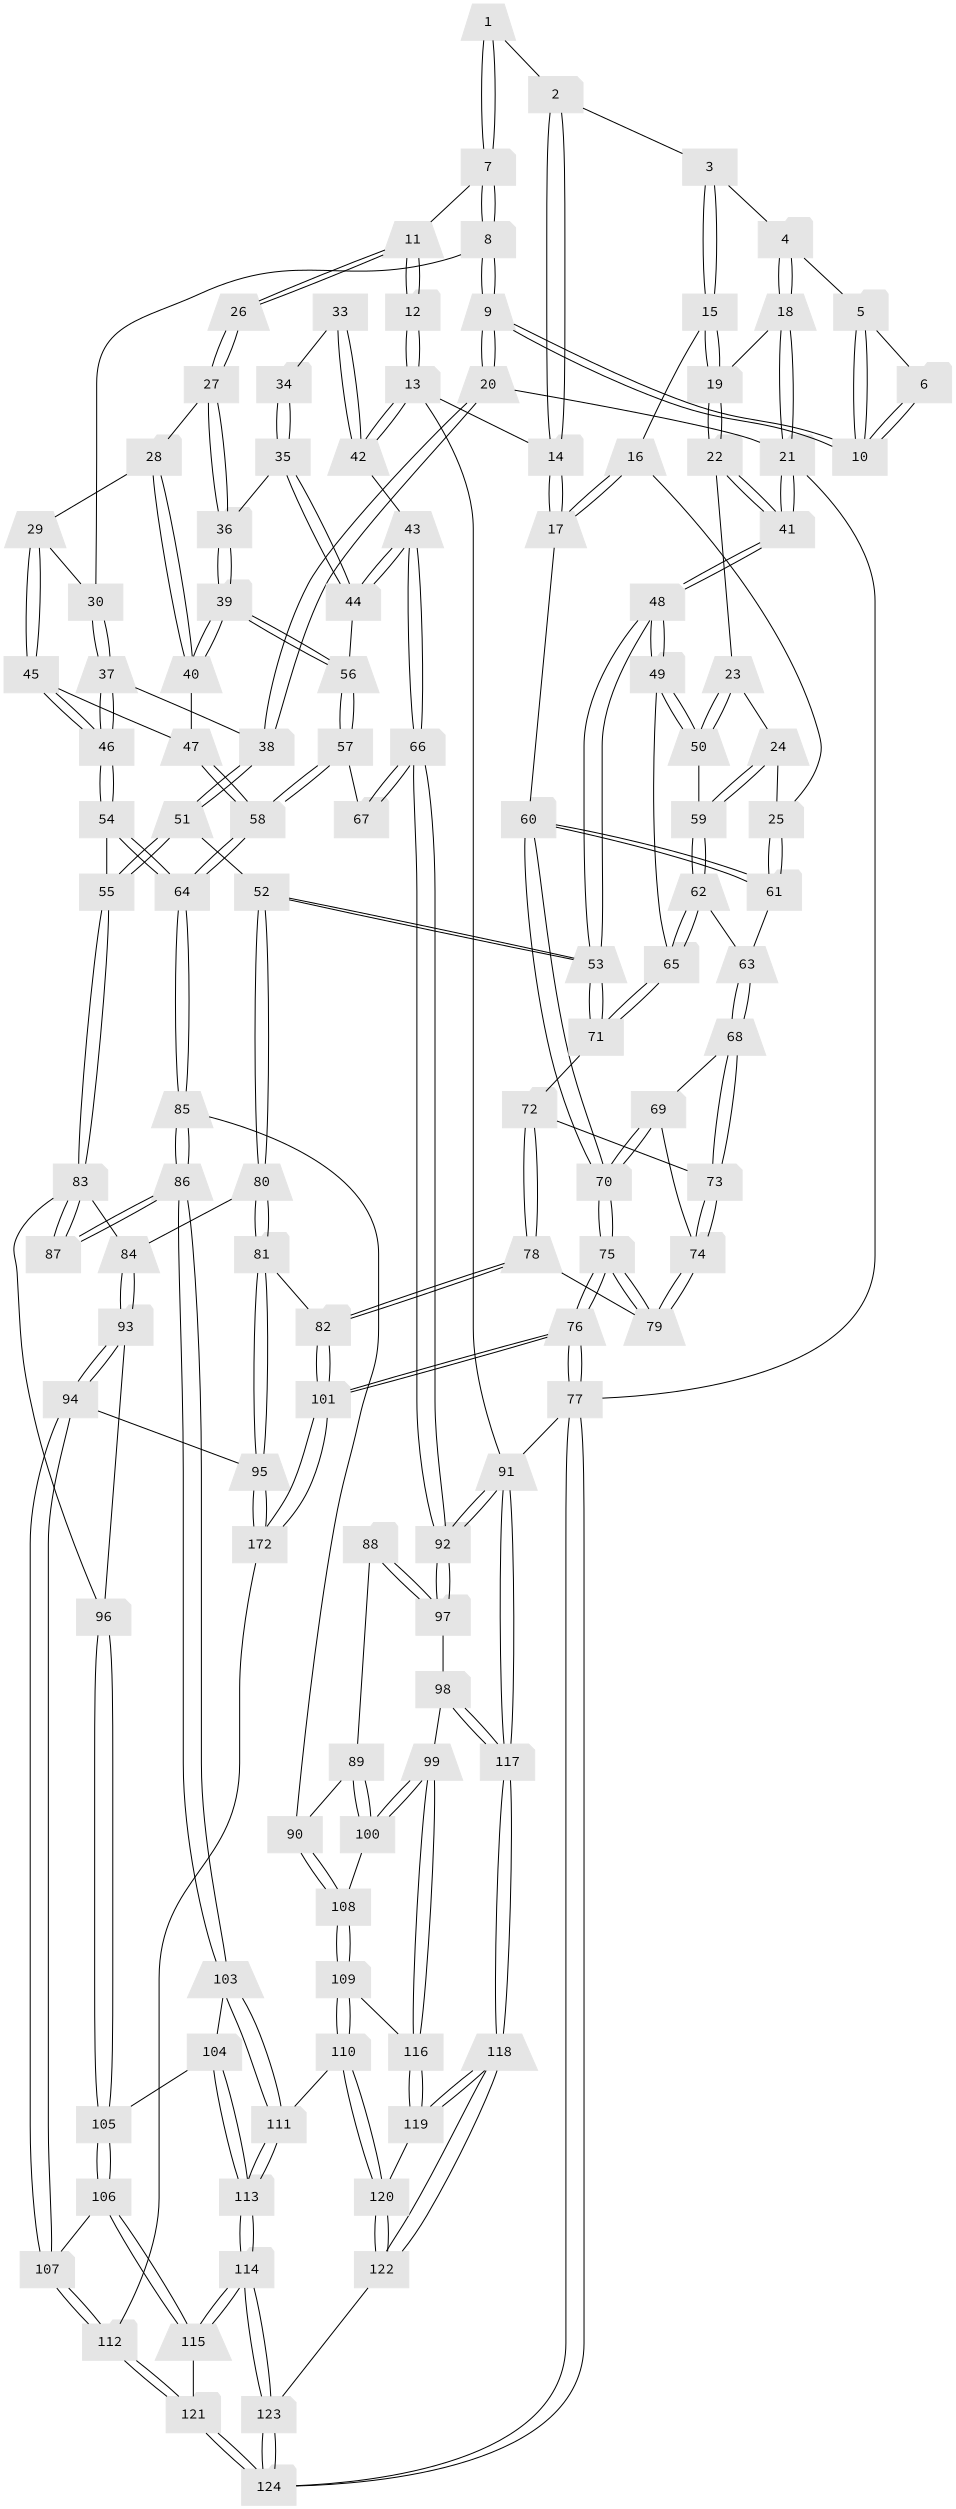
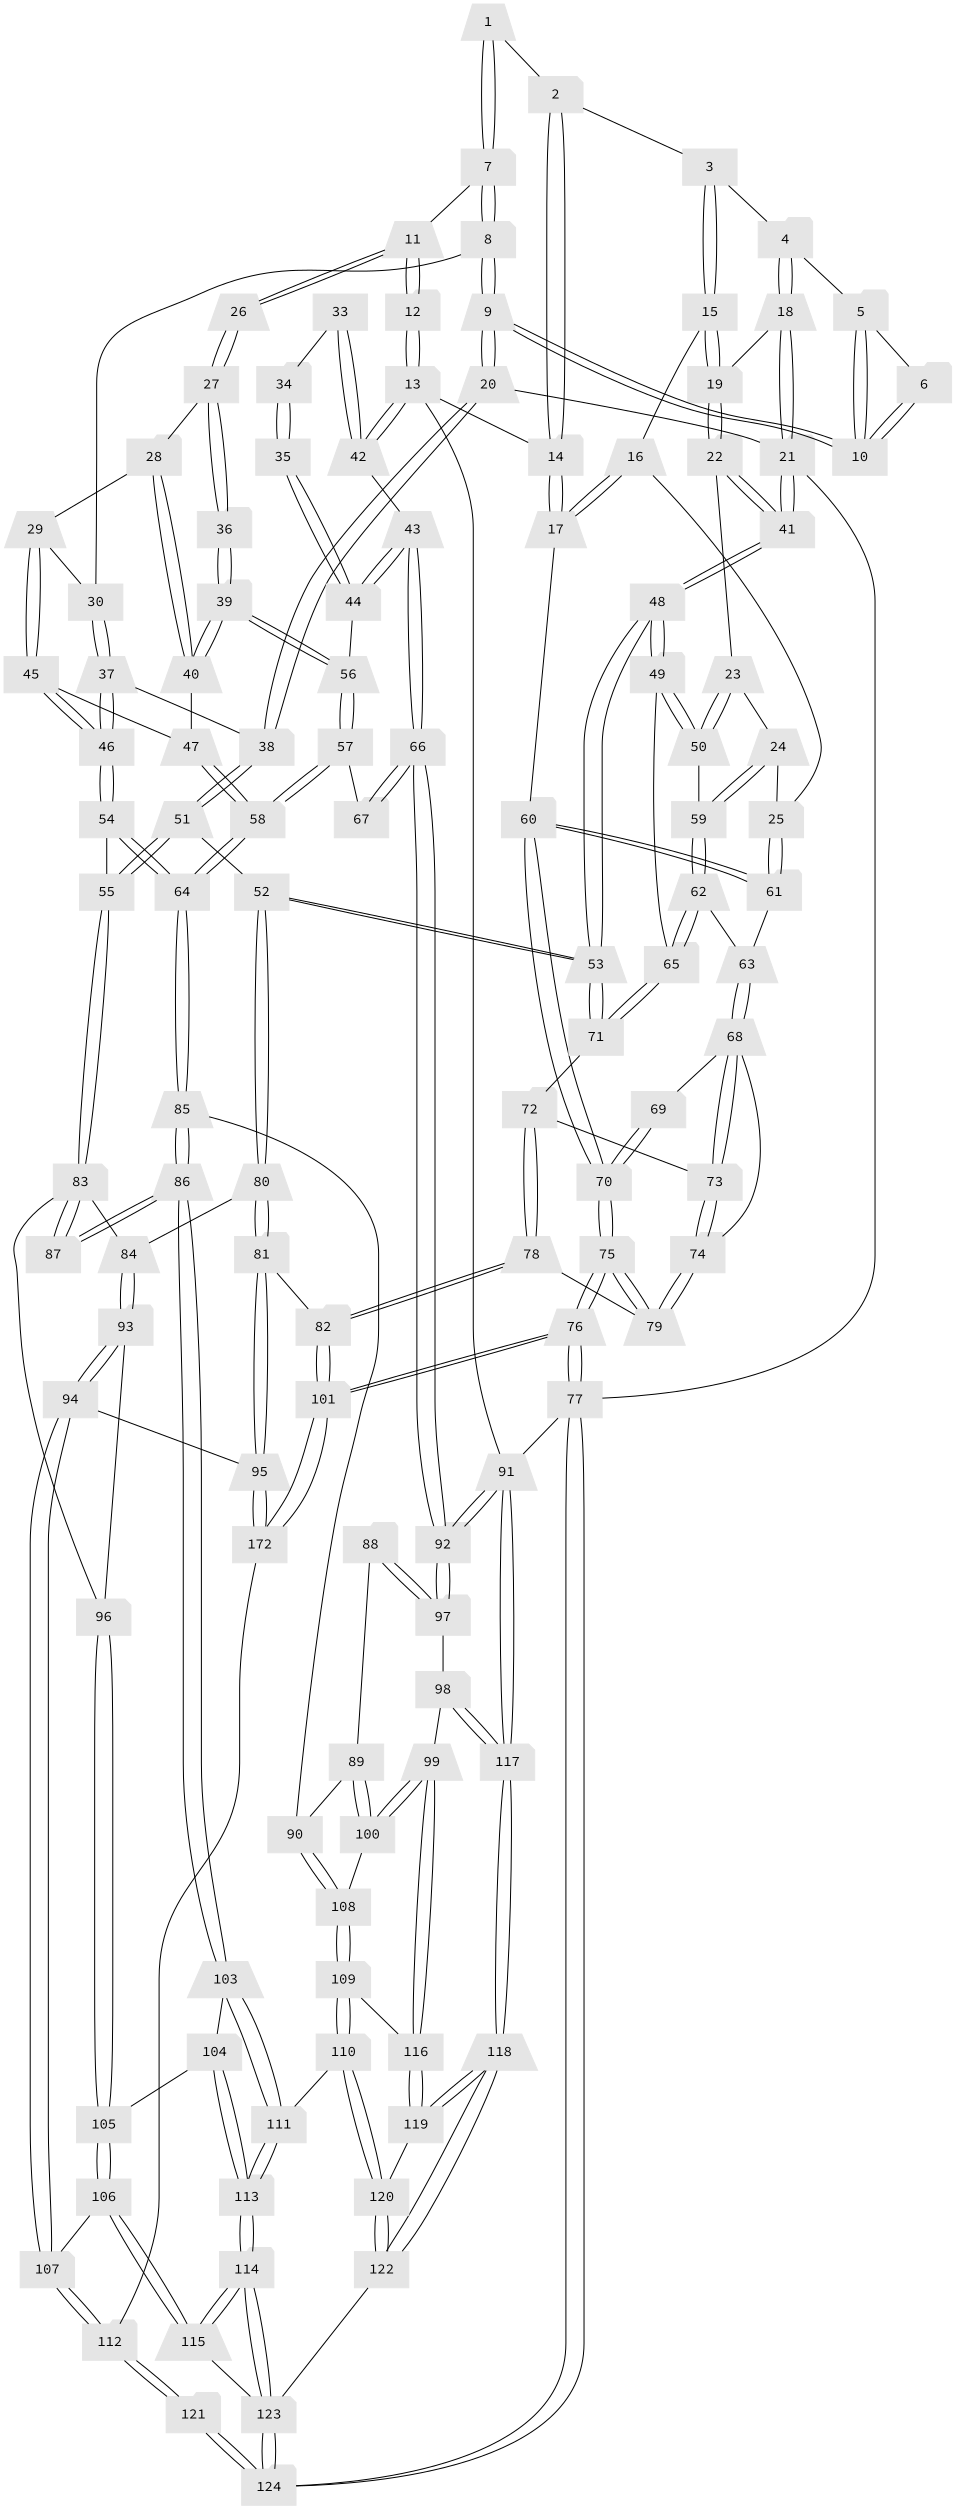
(254, 494) -> none
(674, 1183) -> (760, 1151)
(193, 2379) -> (231, 2379)
